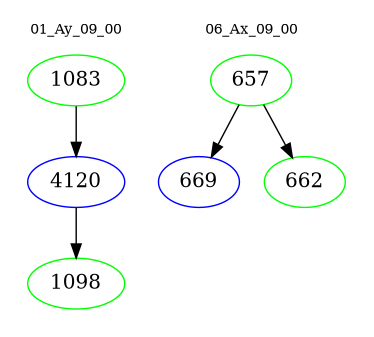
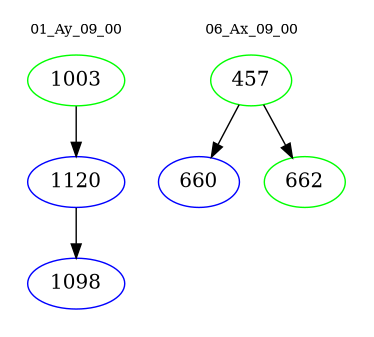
(76, 80) -> (76, 80)
(251, 80) -> (251, 80)
(76, 182) -> (76, 182)
(199, 182) -> (199, 182)
(76, 284) -> (76, 284)
